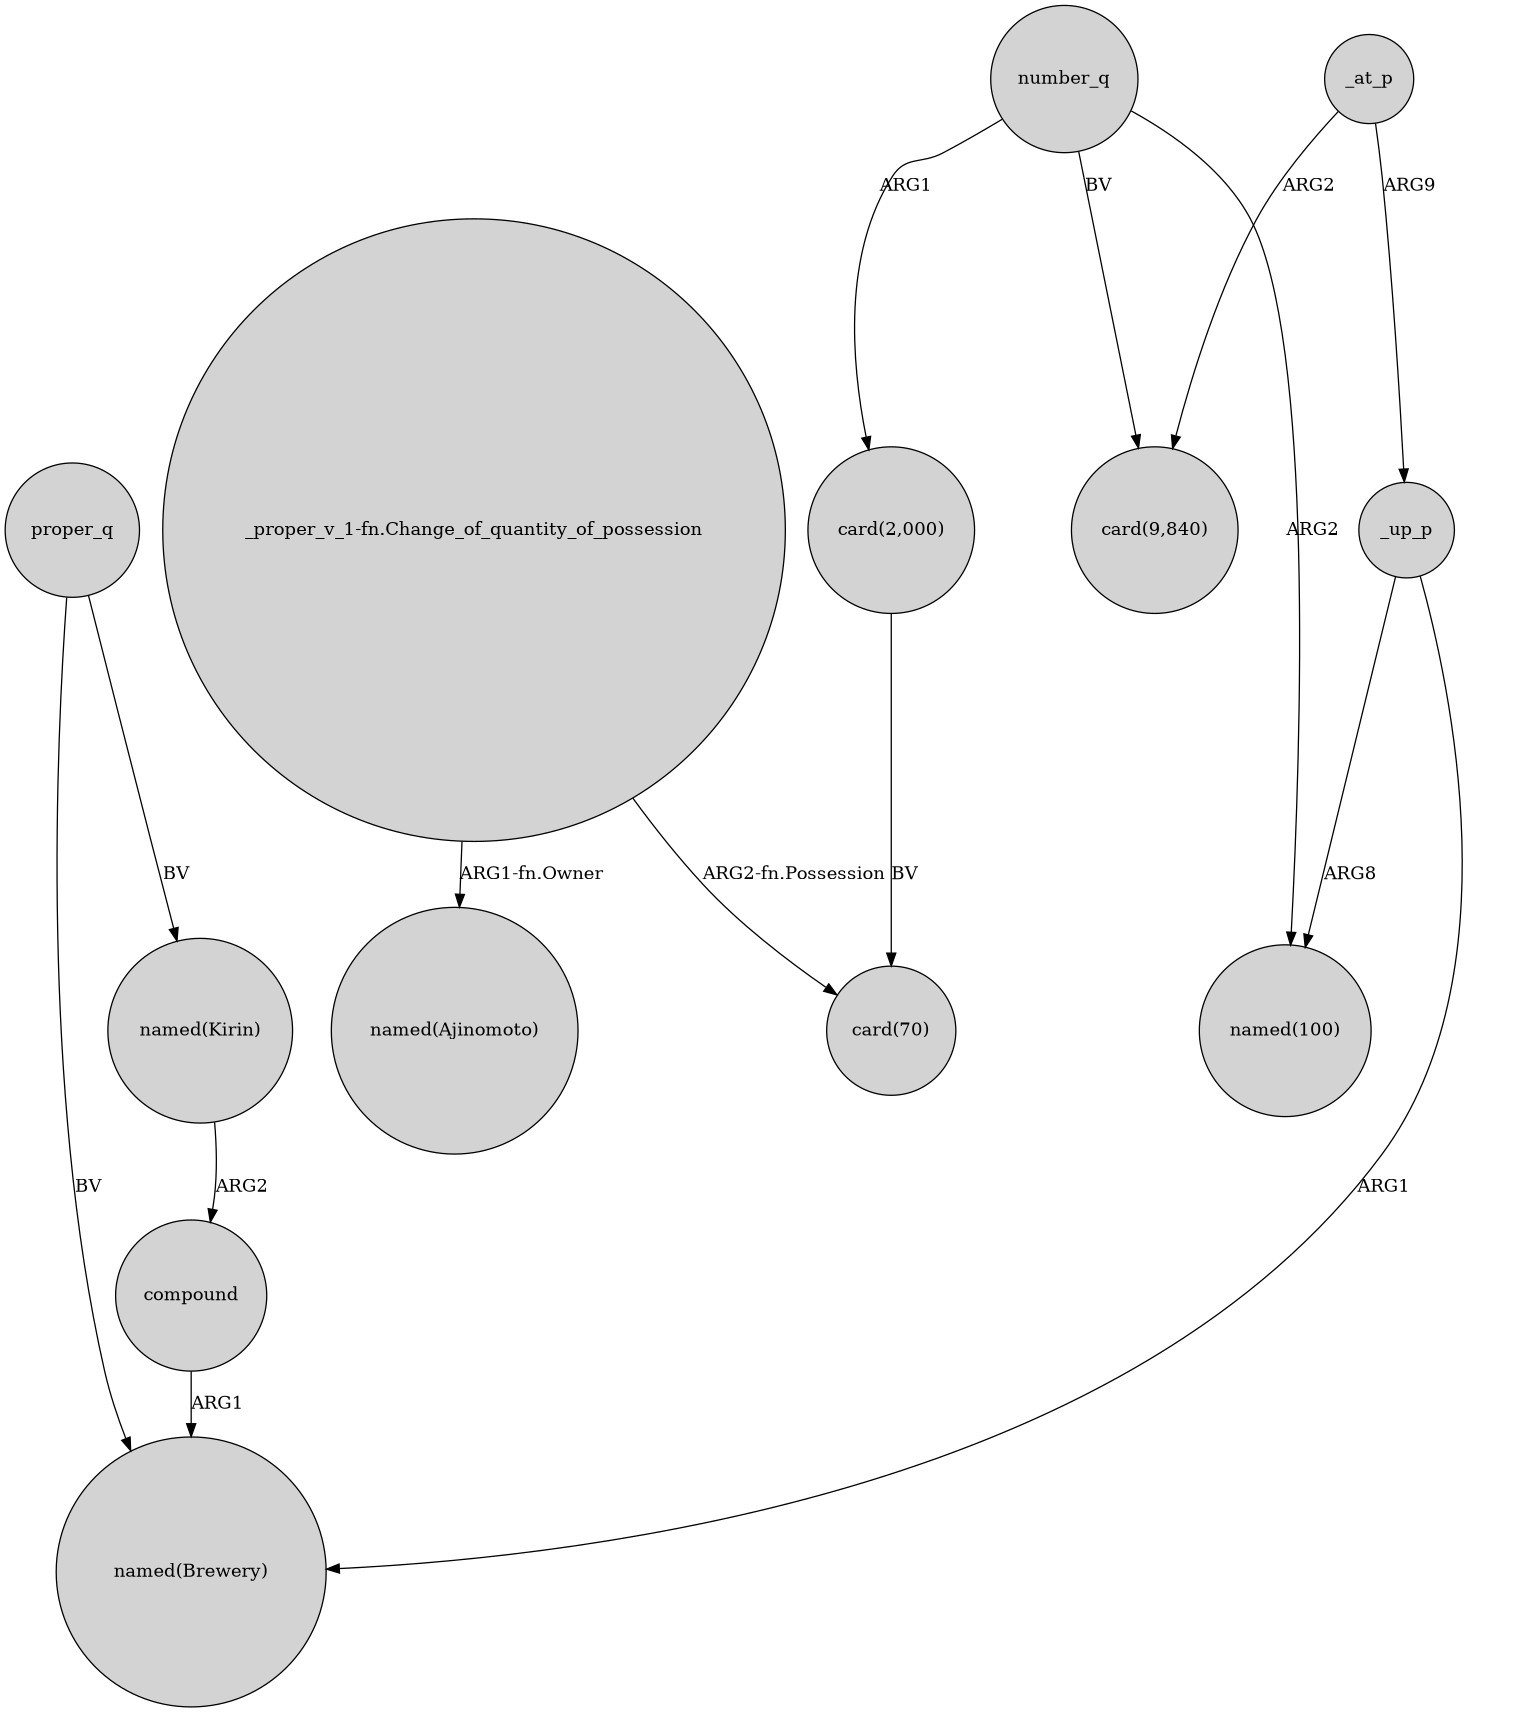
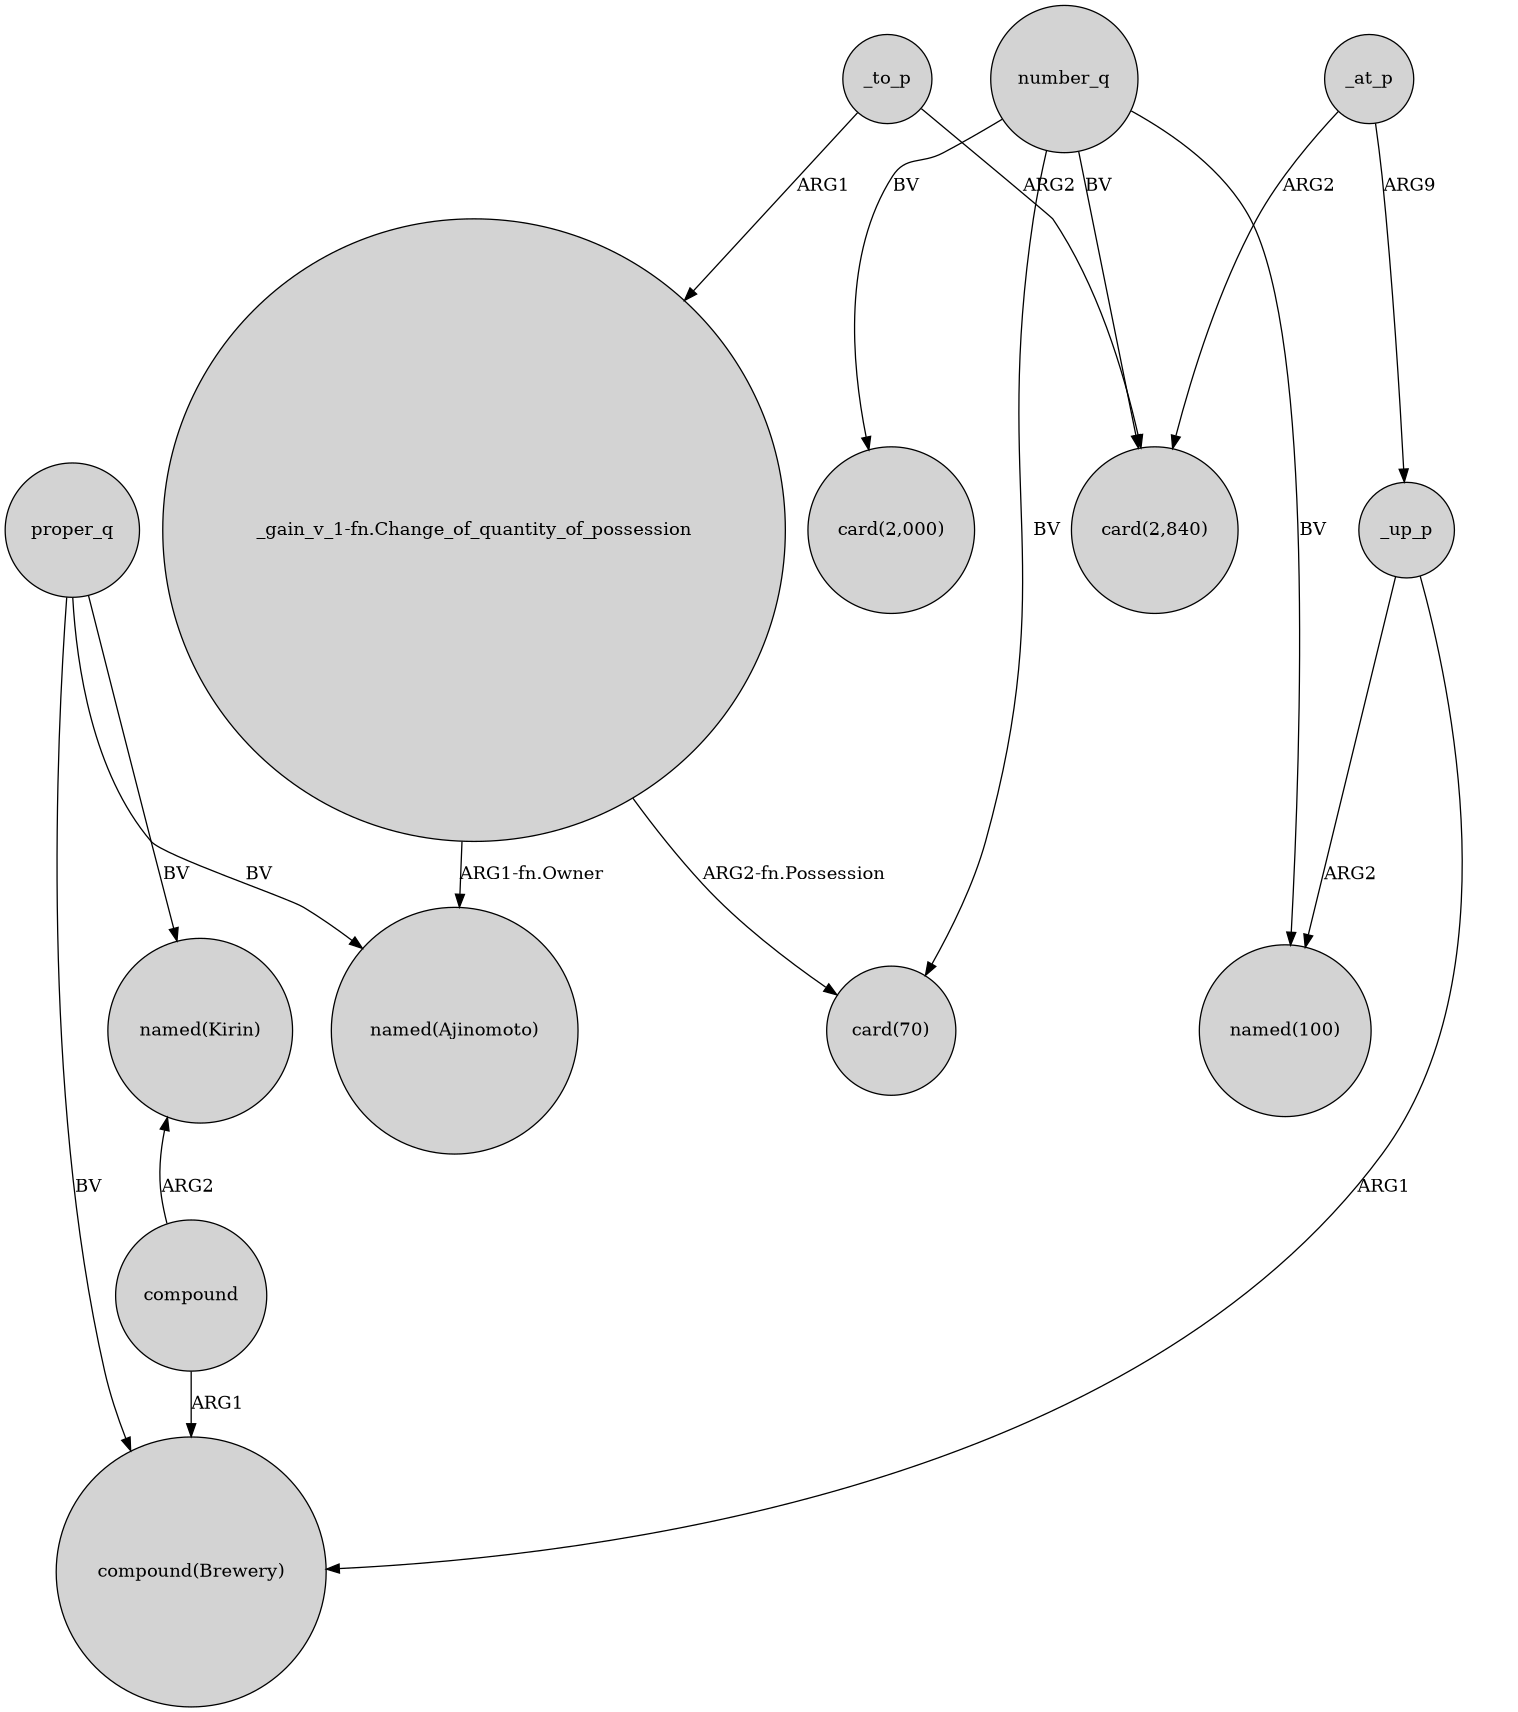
none -> (887, 79)
(906, 186) -> (906, 186)
(474, 530) -> (474, 530)
(1155, 530) -> (1155, 530)
(1313, 530) -> (1313, 530)
(891, 783) -> (1022, 564)
none -> (134, 818)
(1350, 874) -> (1350, 874)
(216, 1166) -> (160, 1177)
(191, 1572) -> (191, 1572)
